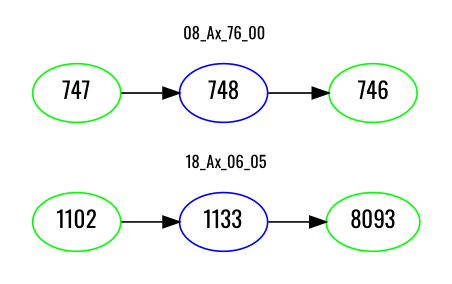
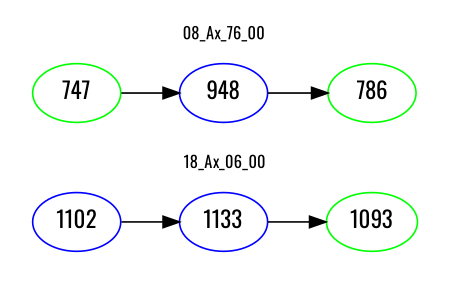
(224, 93) -> (224, 93)
(373, 93) -> (372, 93)
(226, 164) -> (225, 164)
(77, 222) -> (77, 222)
(373, 222) -> (372, 222)
